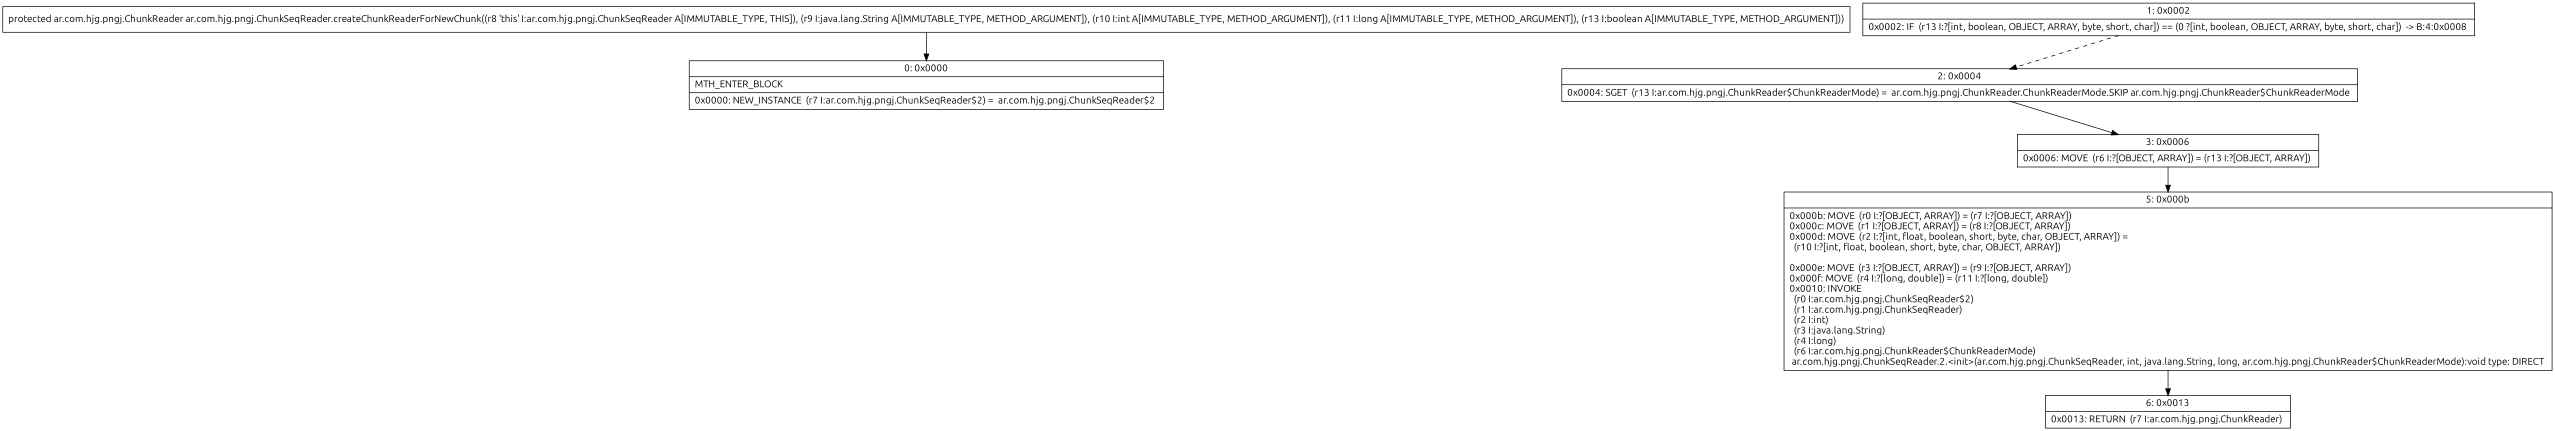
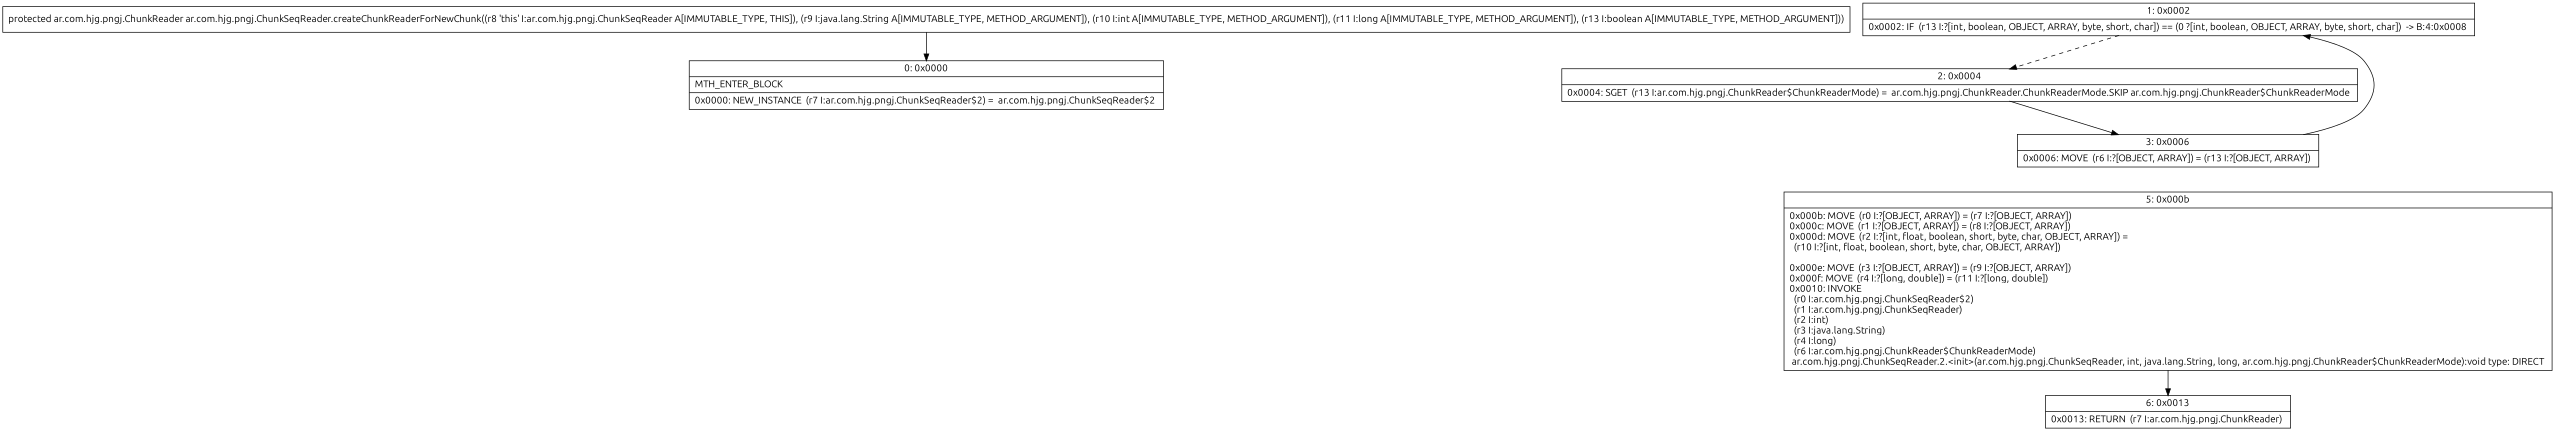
(2168, 176) -> (2374, 89)
